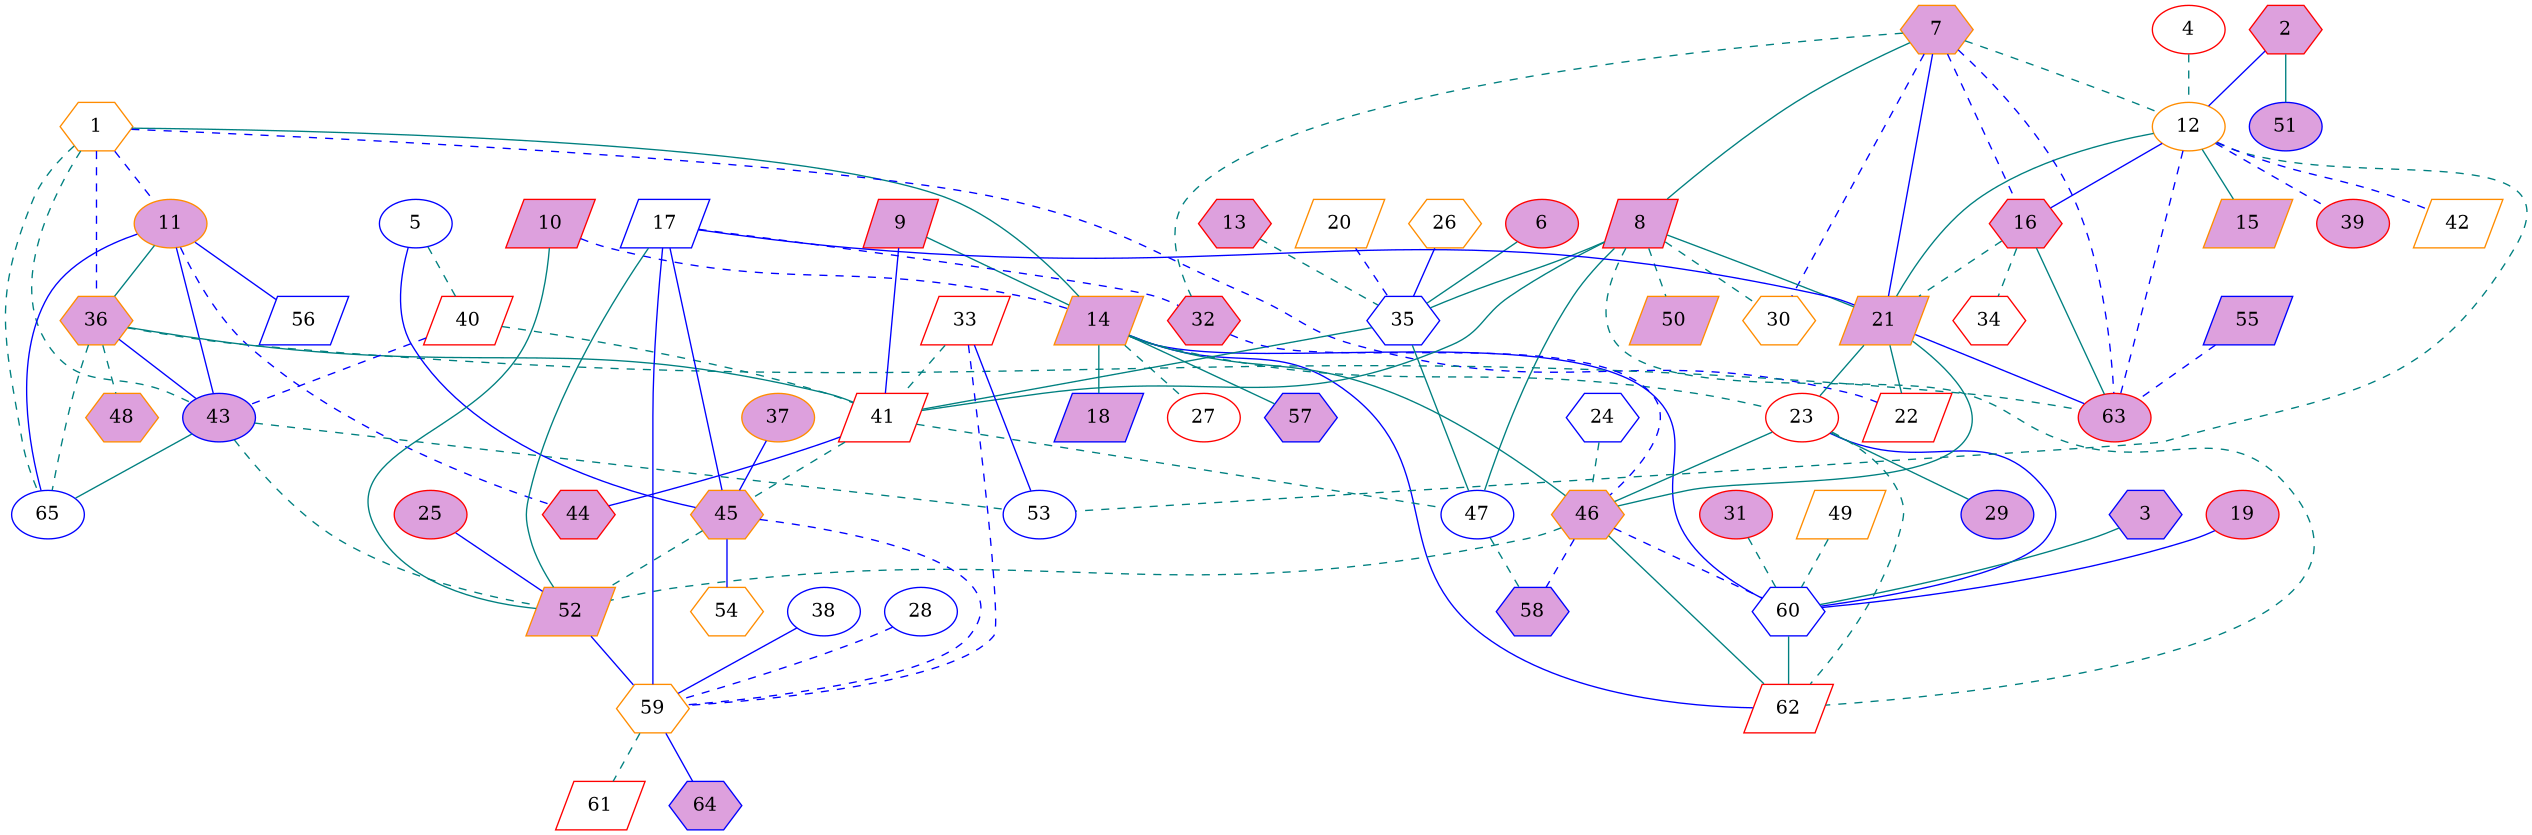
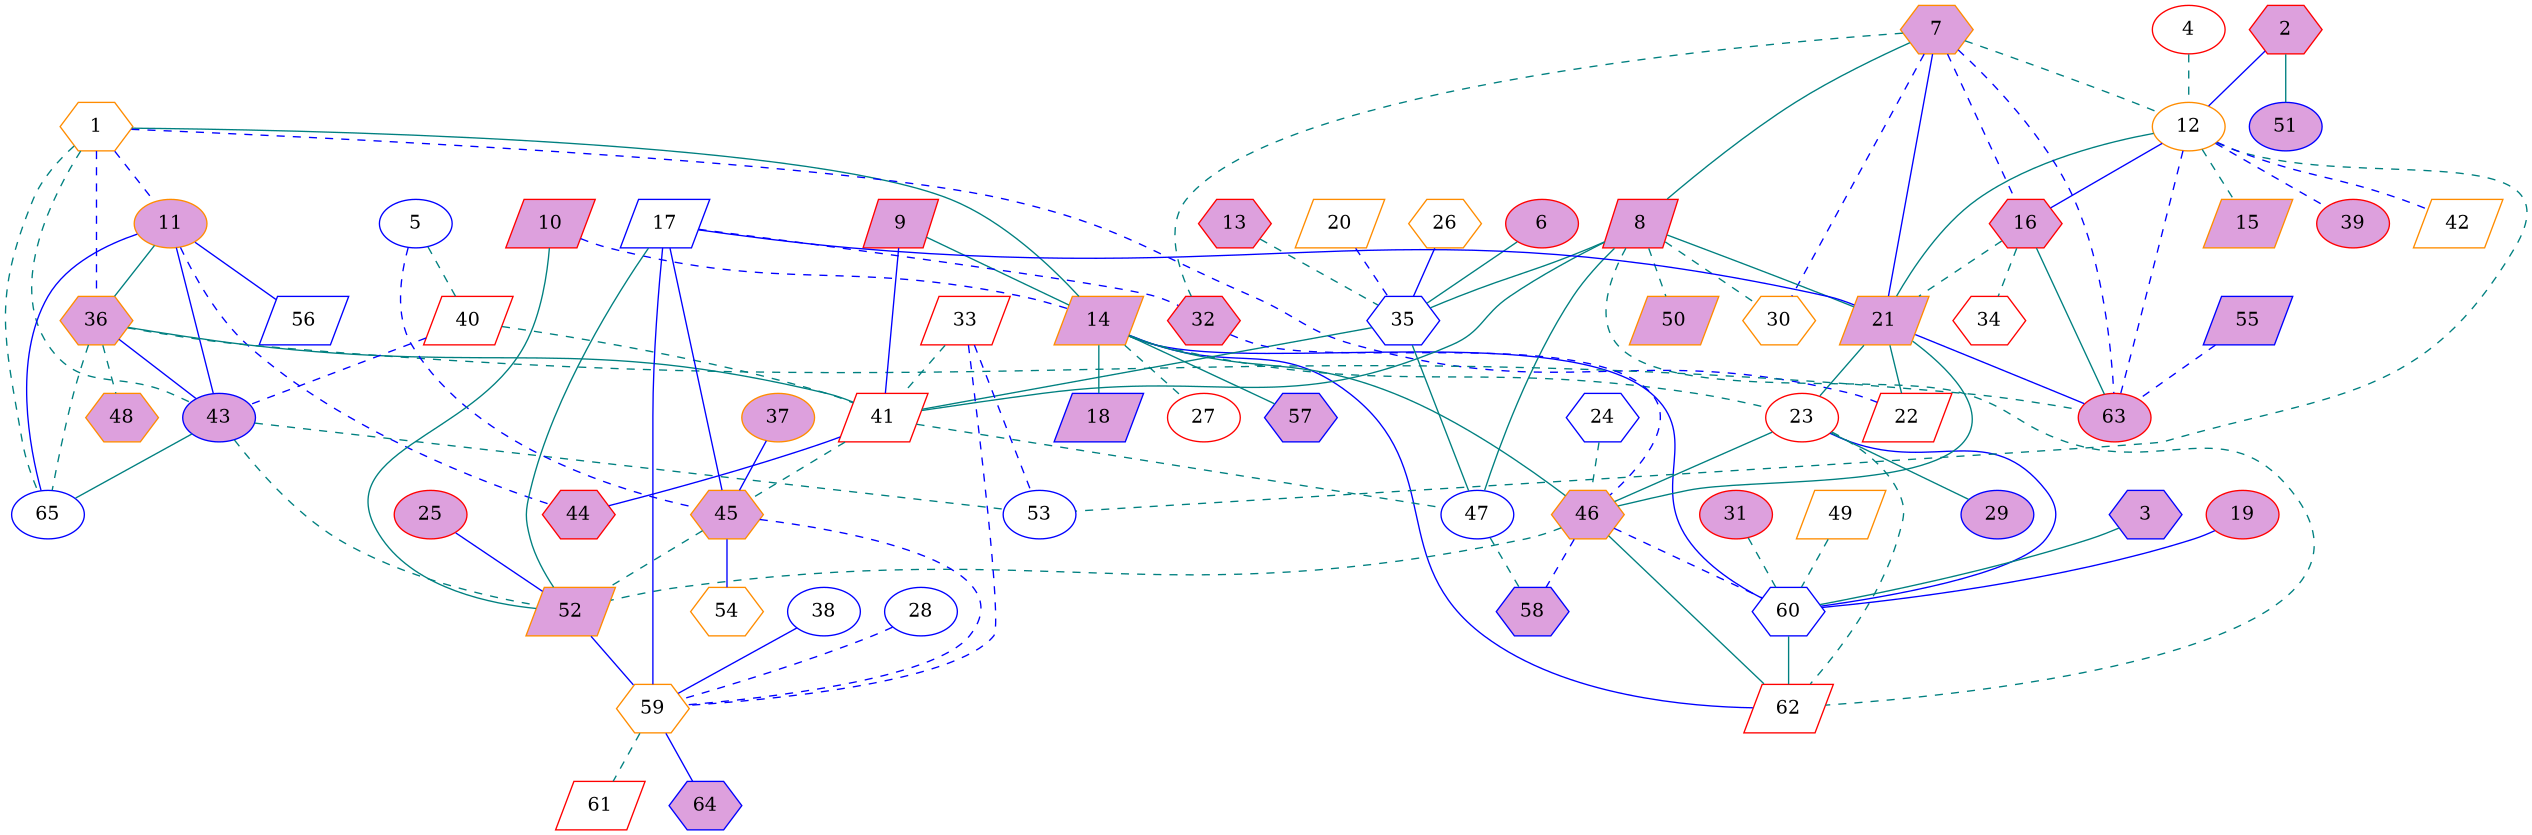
(2218, 174) -> (2218, 174)
(1003, 418) -> (1003, 418)
(495, 427) -> (495, 427)
